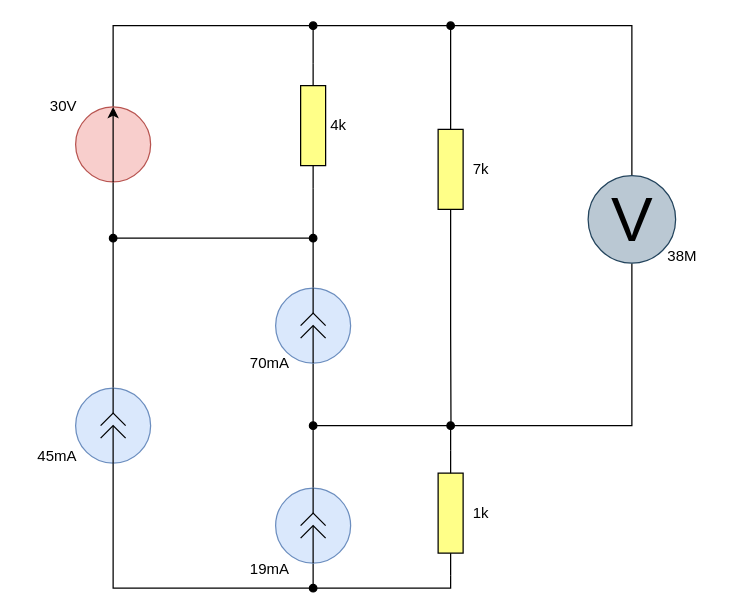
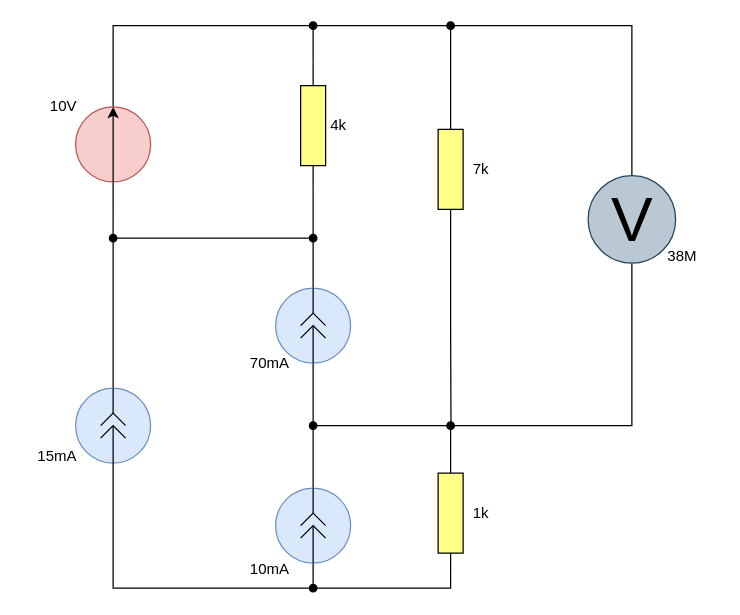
(64, 107) -> (64, 107)
(58, 457) -> (58, 457)
(270, 569) -> (270, 569)
